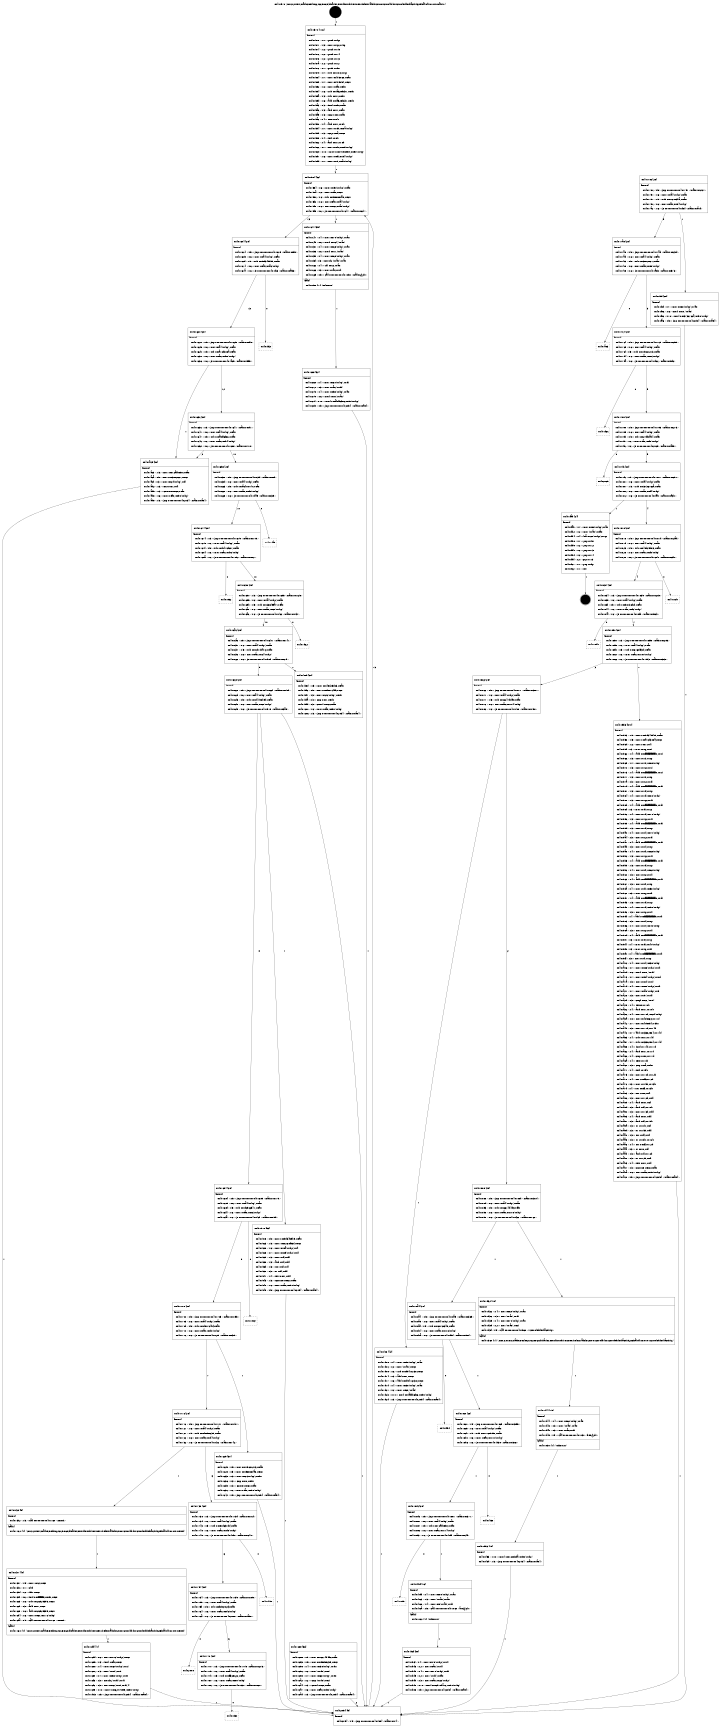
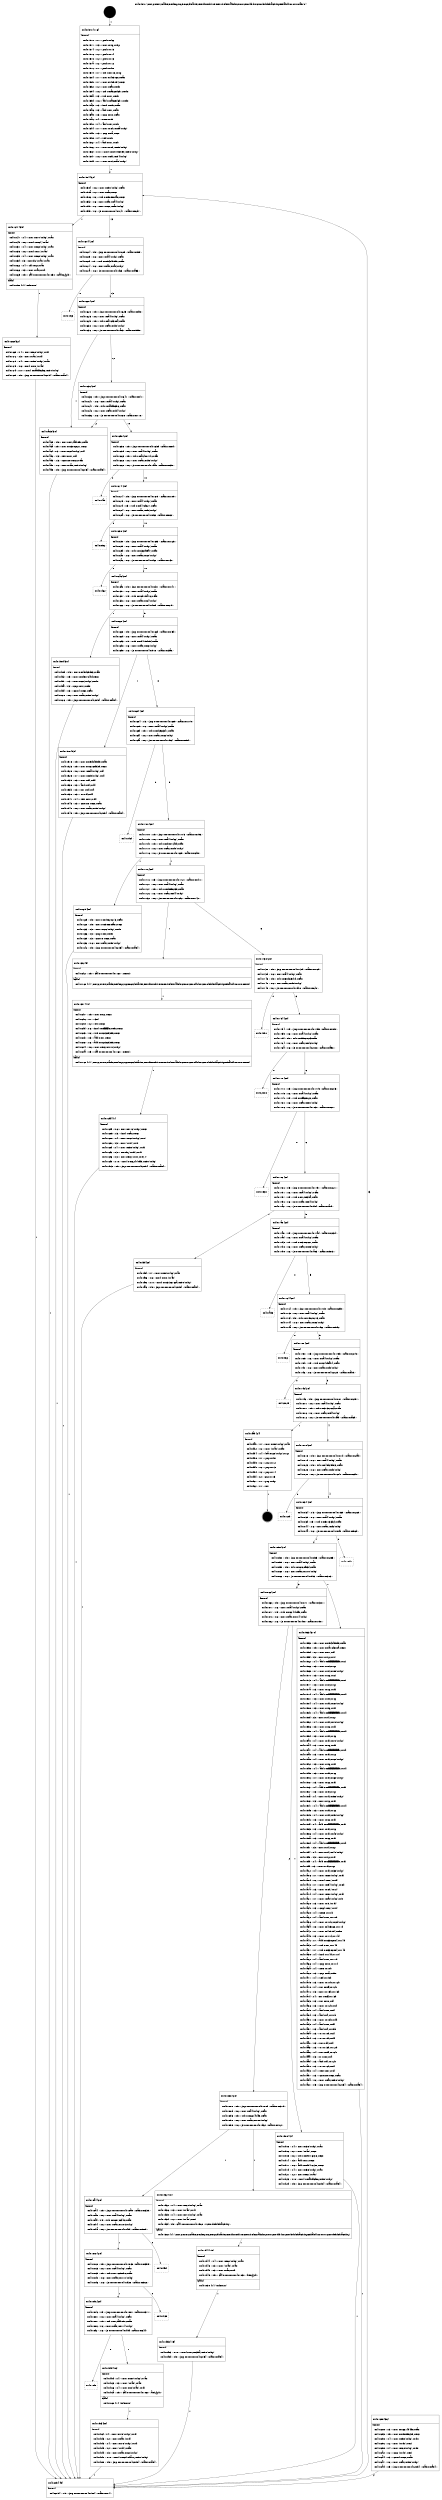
none -> (305, 1142)
(361, 1204) -> (56, 1591)
